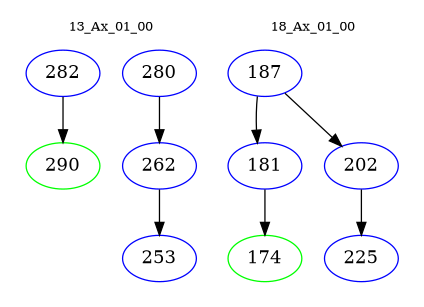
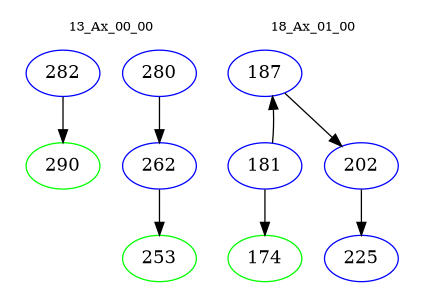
(111, 28) -> (111, 28)
(256, 113) -> (274, 126)
(159, 259) -> (159, 259)
